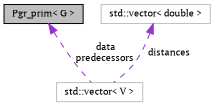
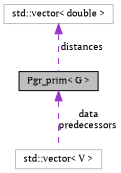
(136, 61) -> (59, 53)
